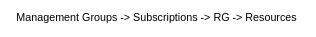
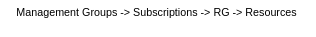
(158, 18) -> (158, 12)
